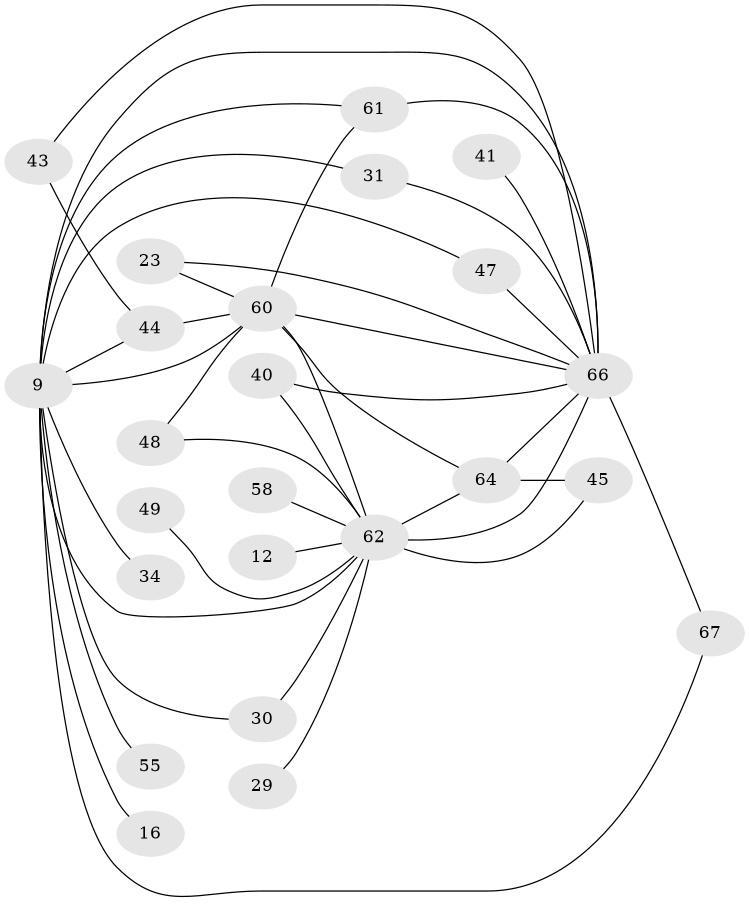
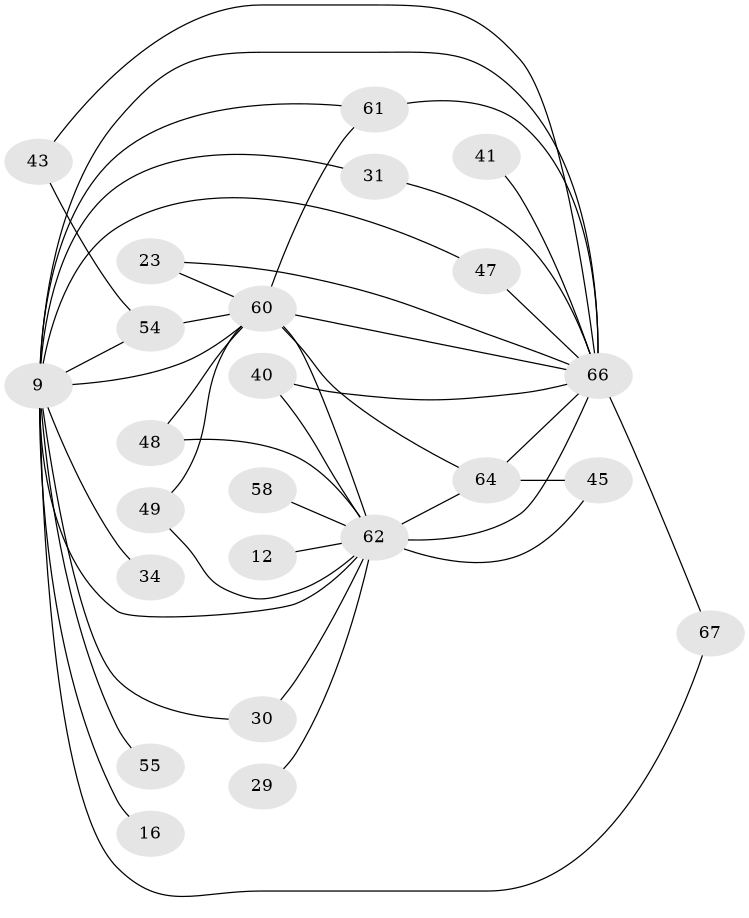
(151, 329) -> (151, 329)
none -> (207, 409)
